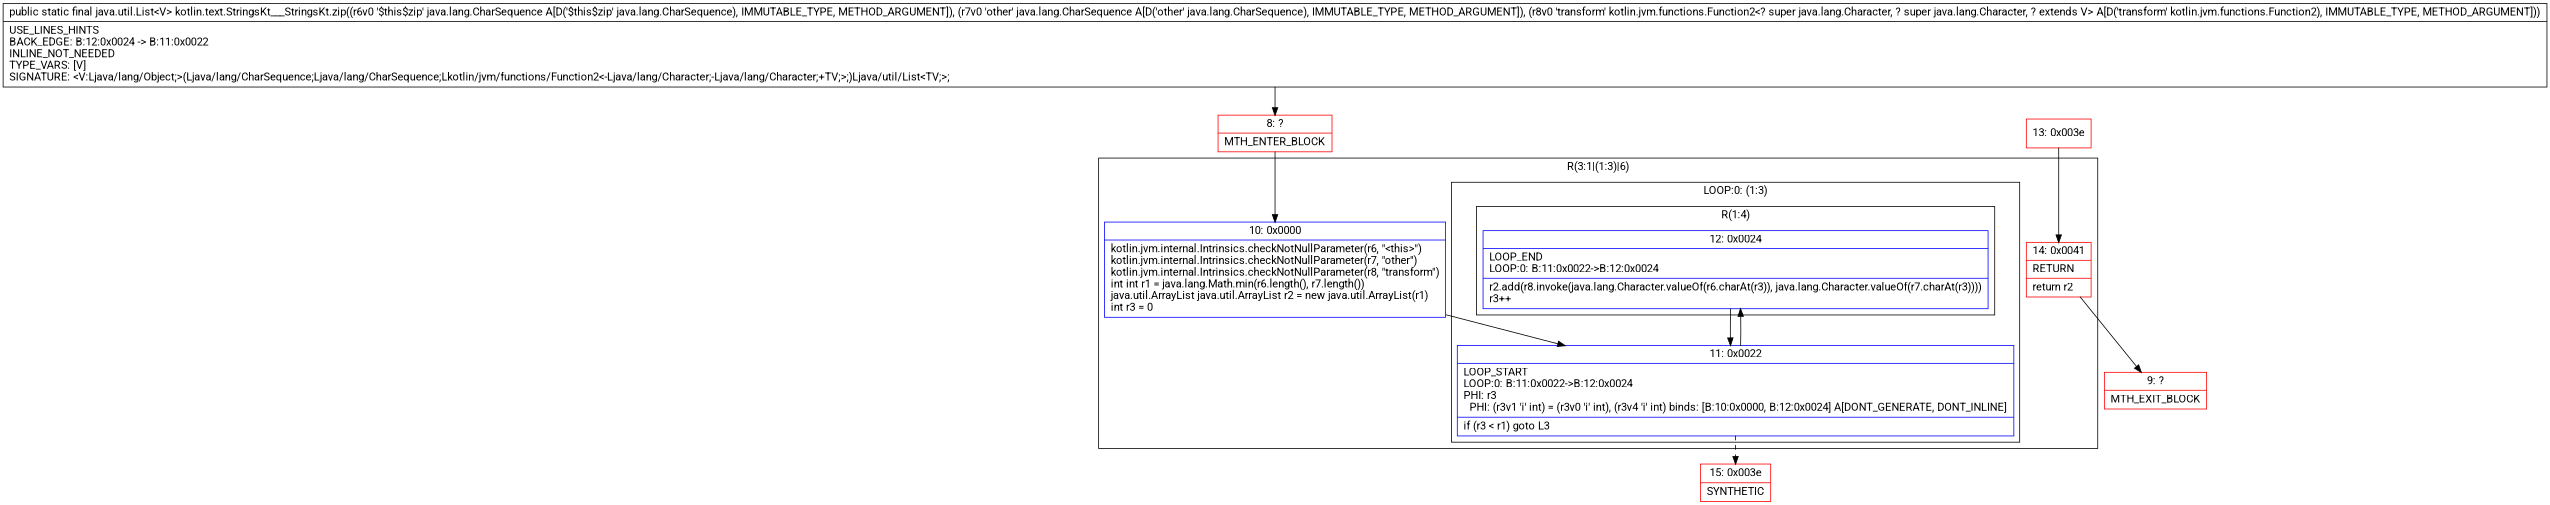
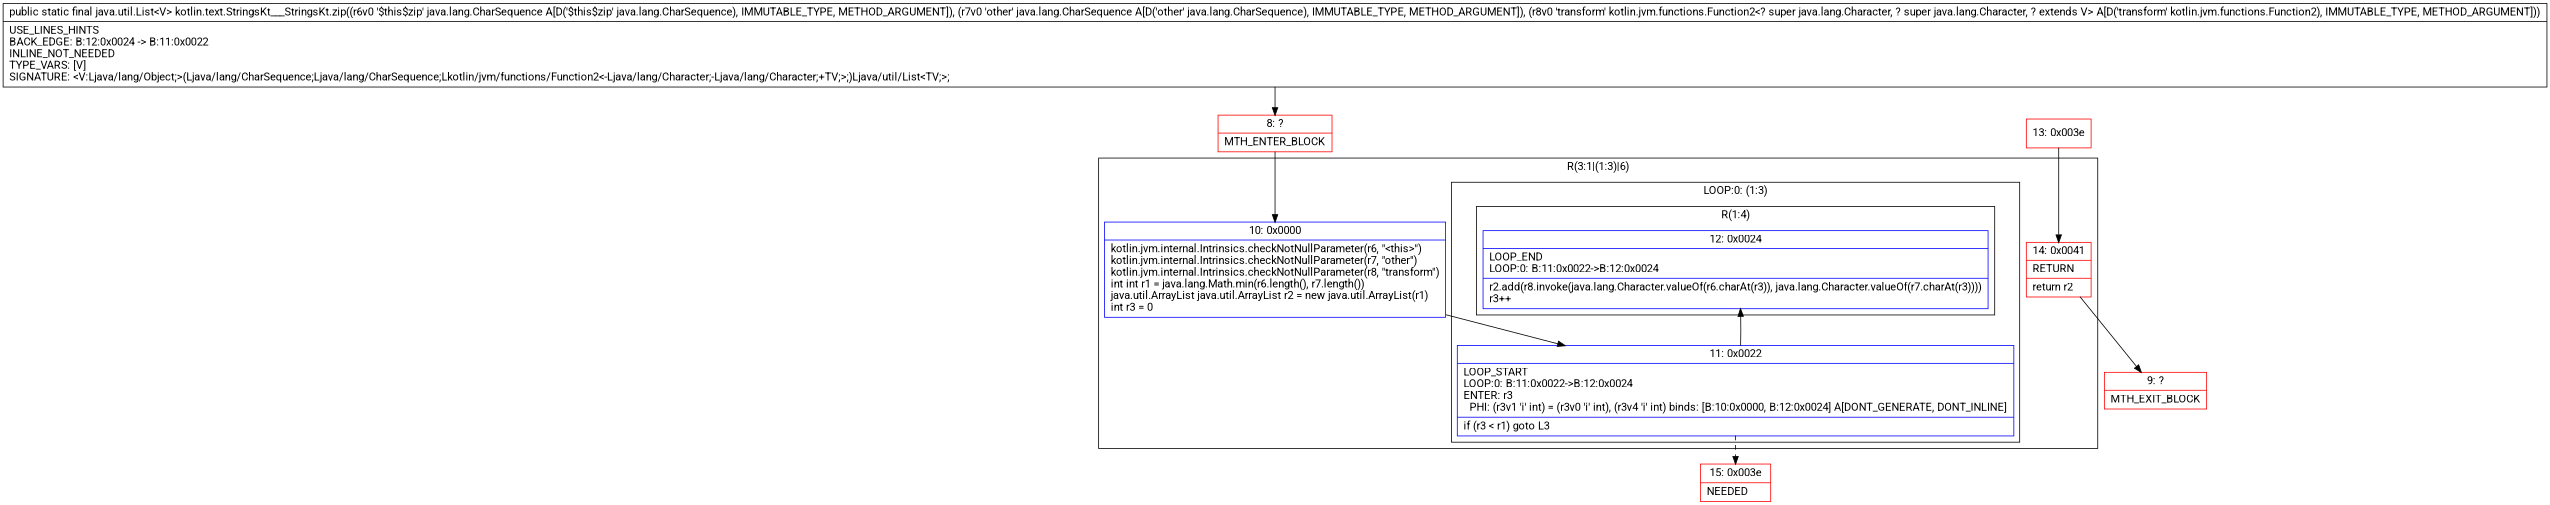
(1730, 323) -> none
(1481, 396) -> (1490, 396)
(1736, 492) -> (1727, 492)
